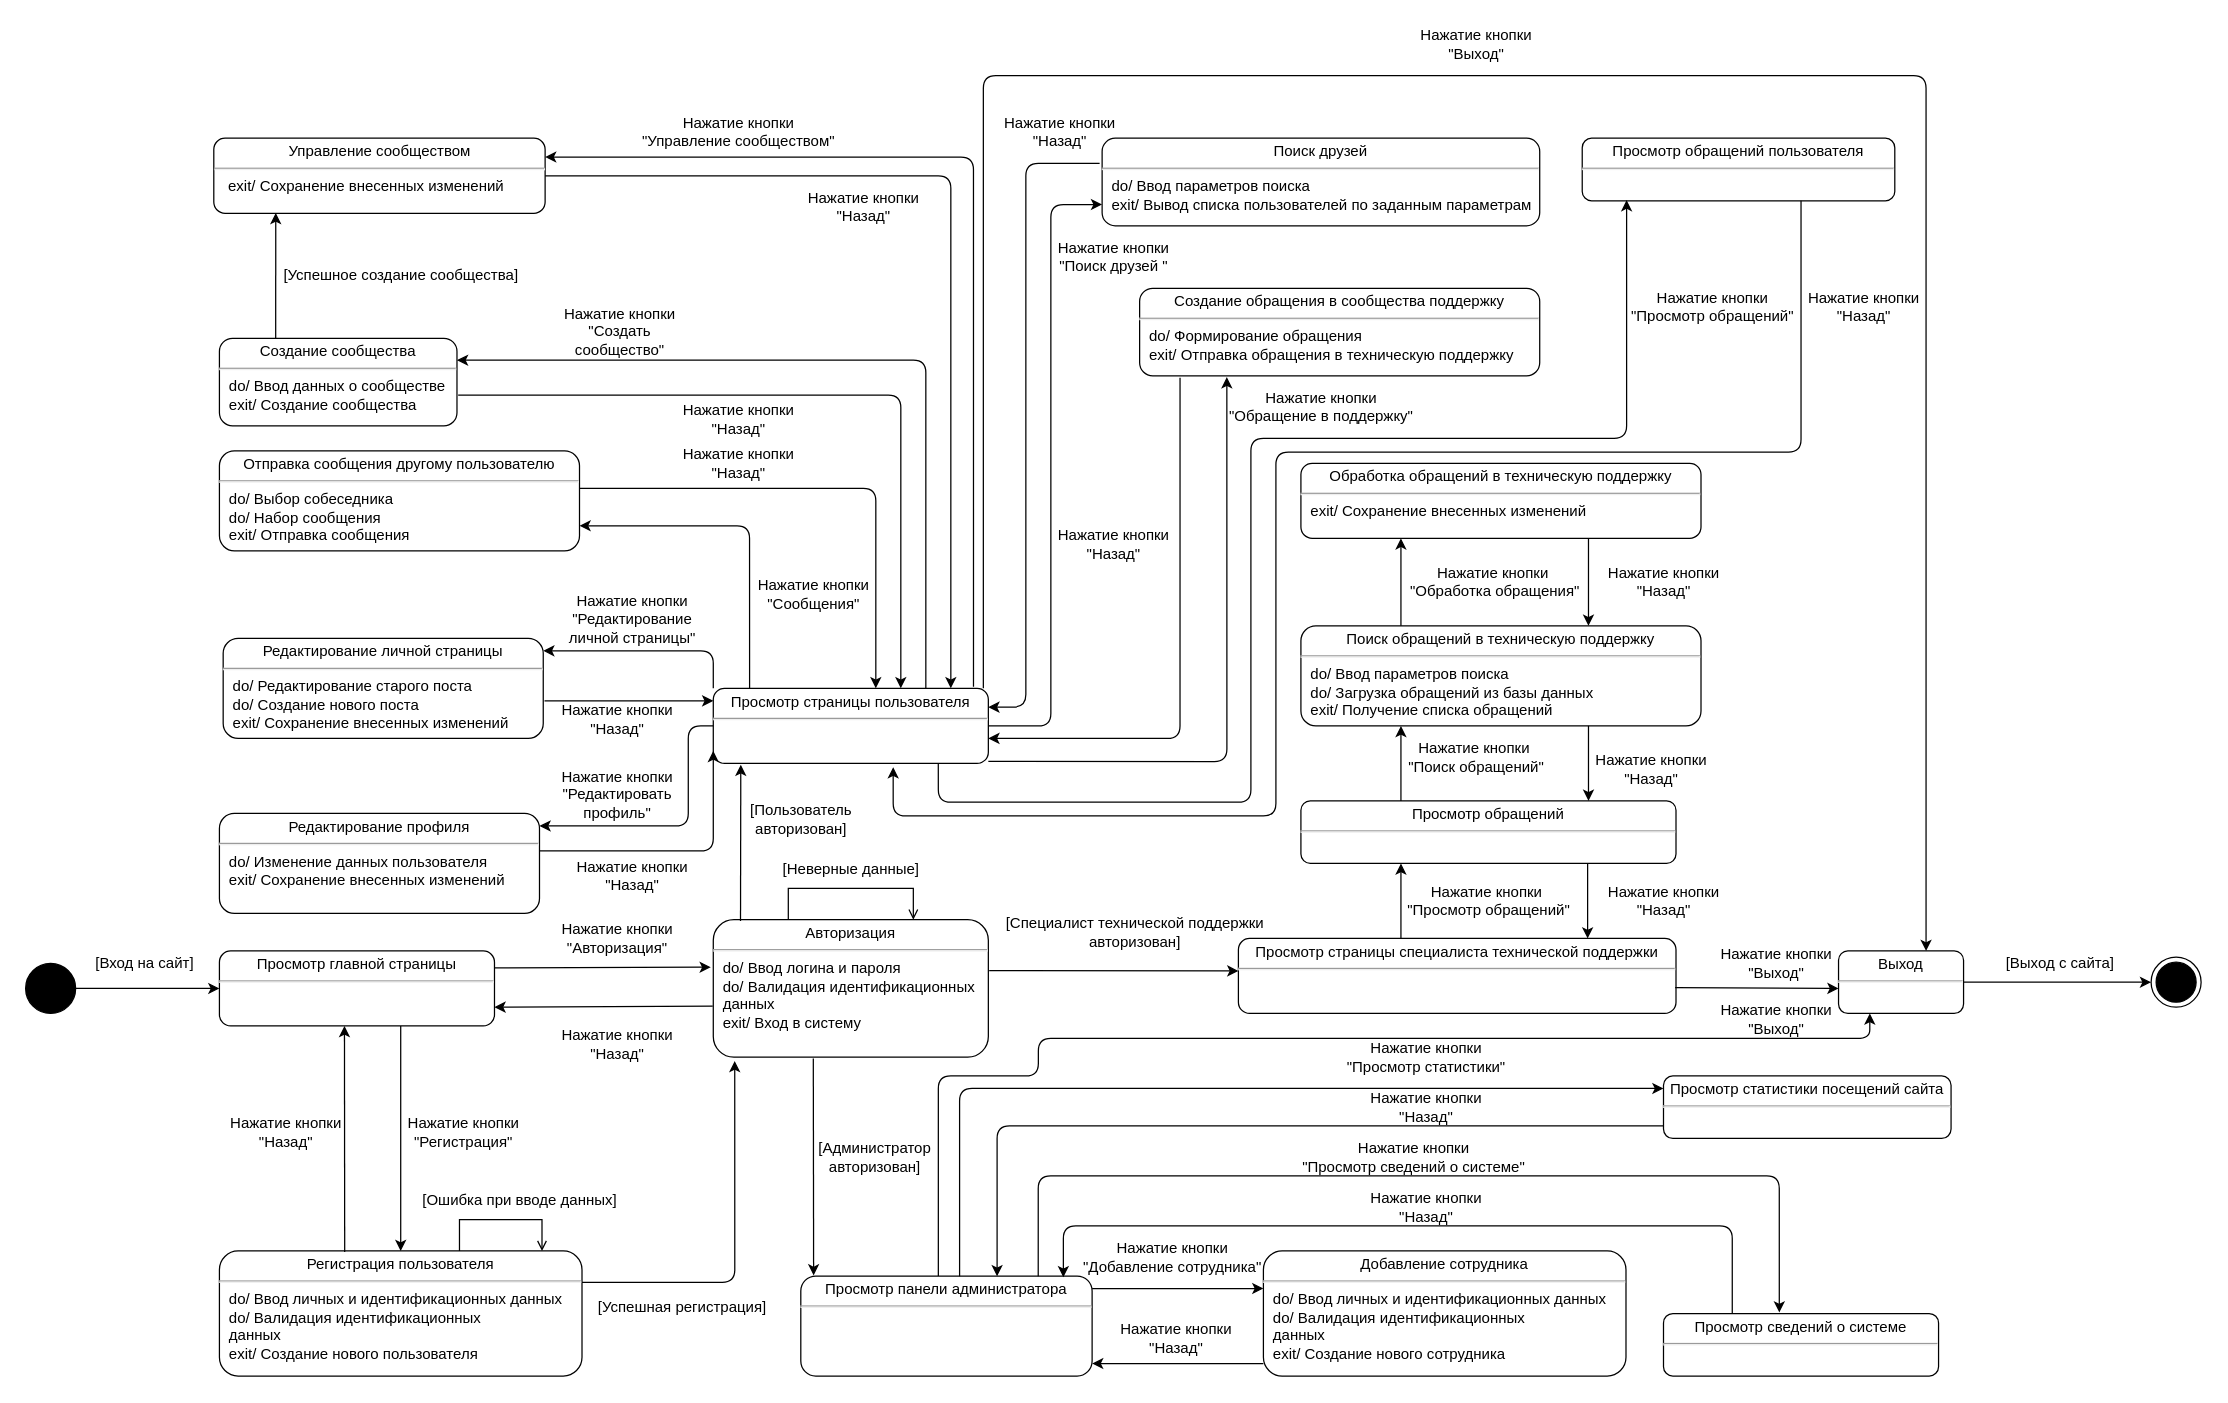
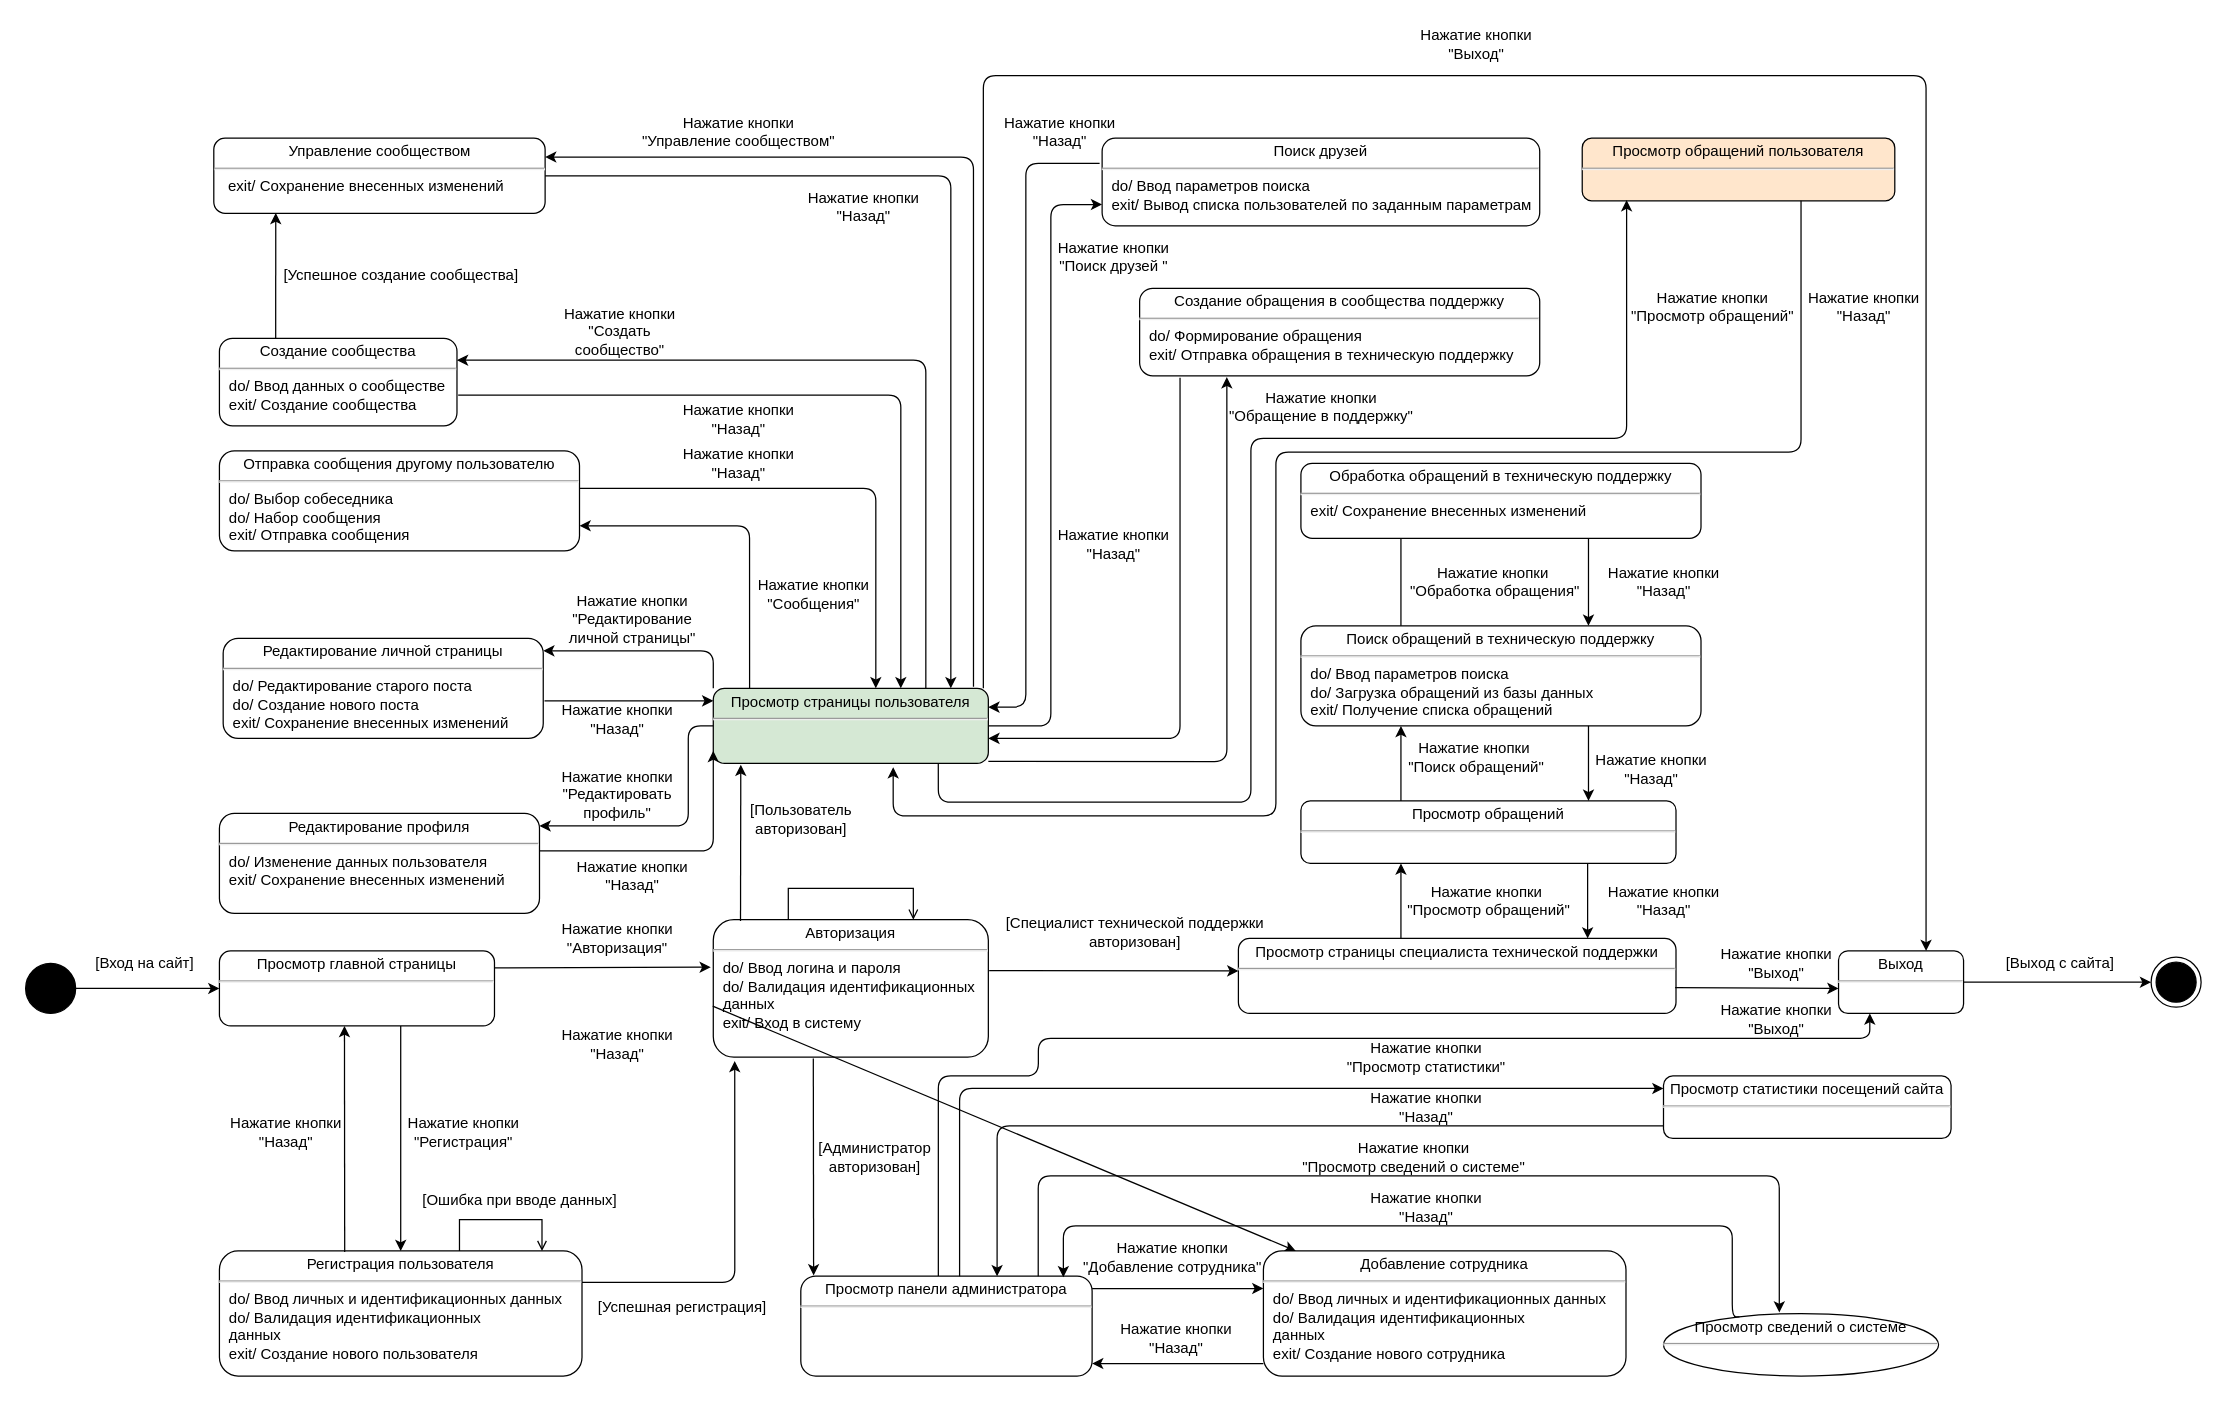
(1738, 169) -> (1738, 169)
(1401, 548) -> (1401, 544)
(851, 726) -> (851, 726)
(851, 869) -> none
(607, 1006) -> (912, 1090)
(1801, 1344) -> (1801, 1344)
